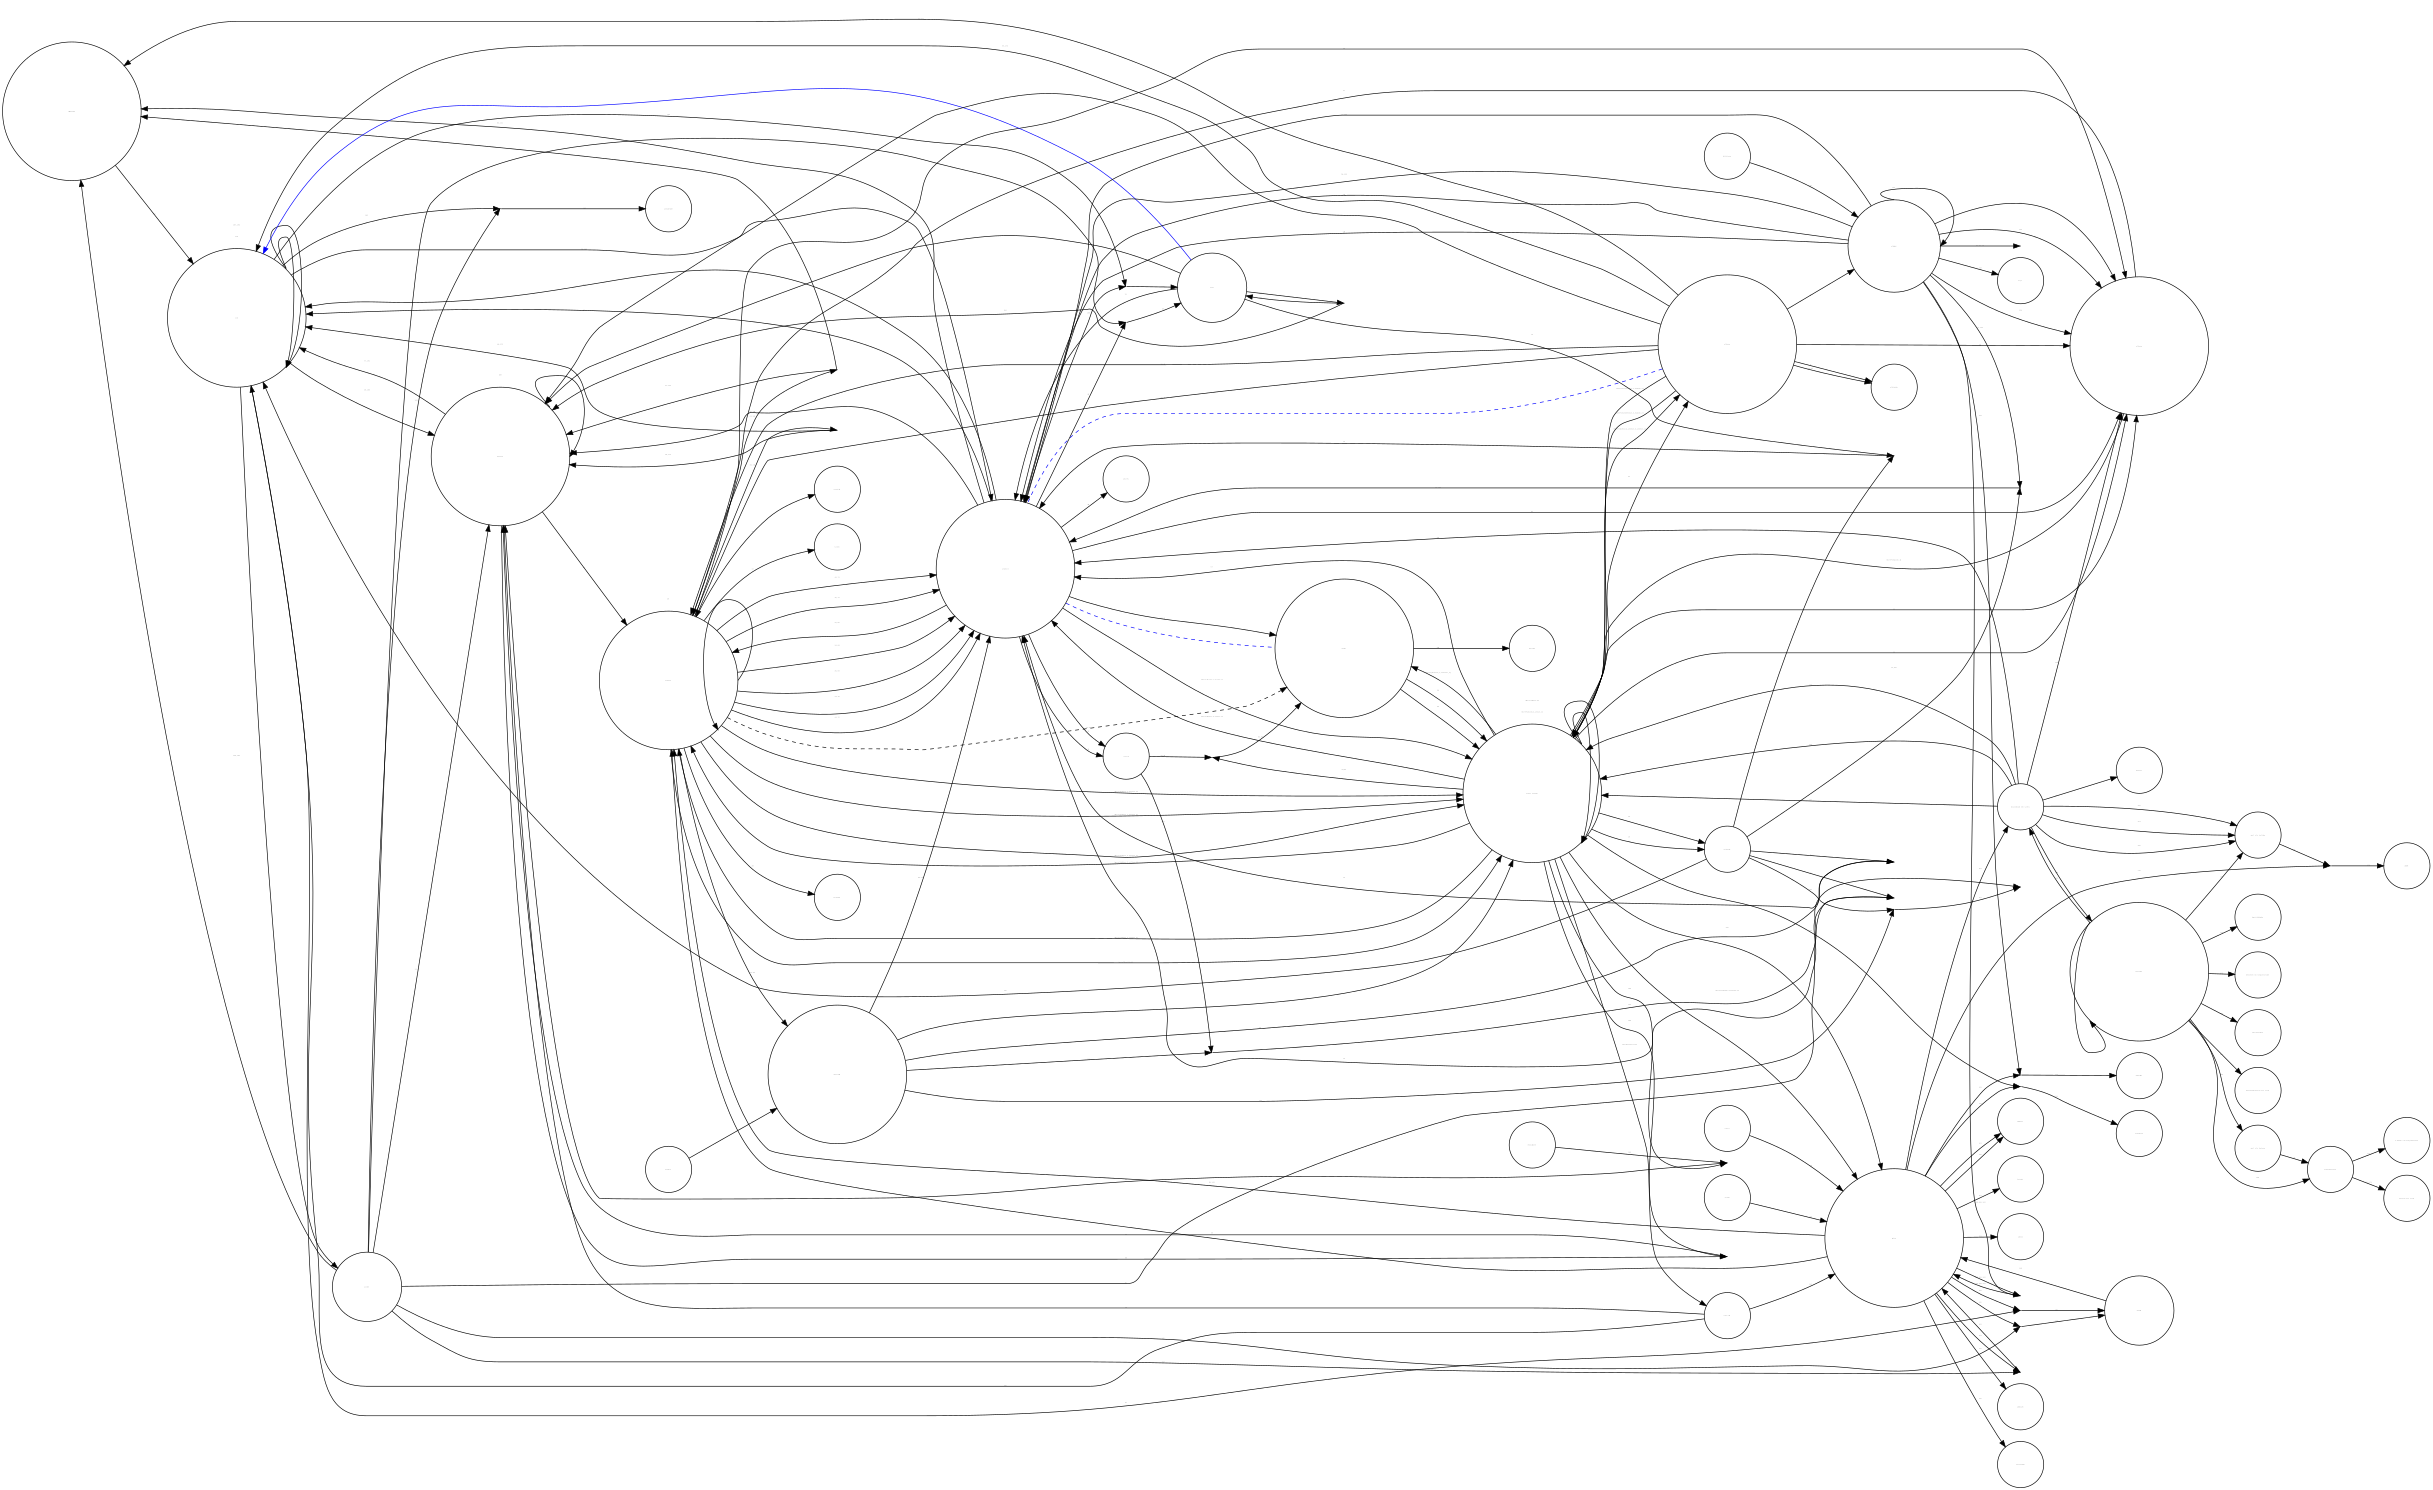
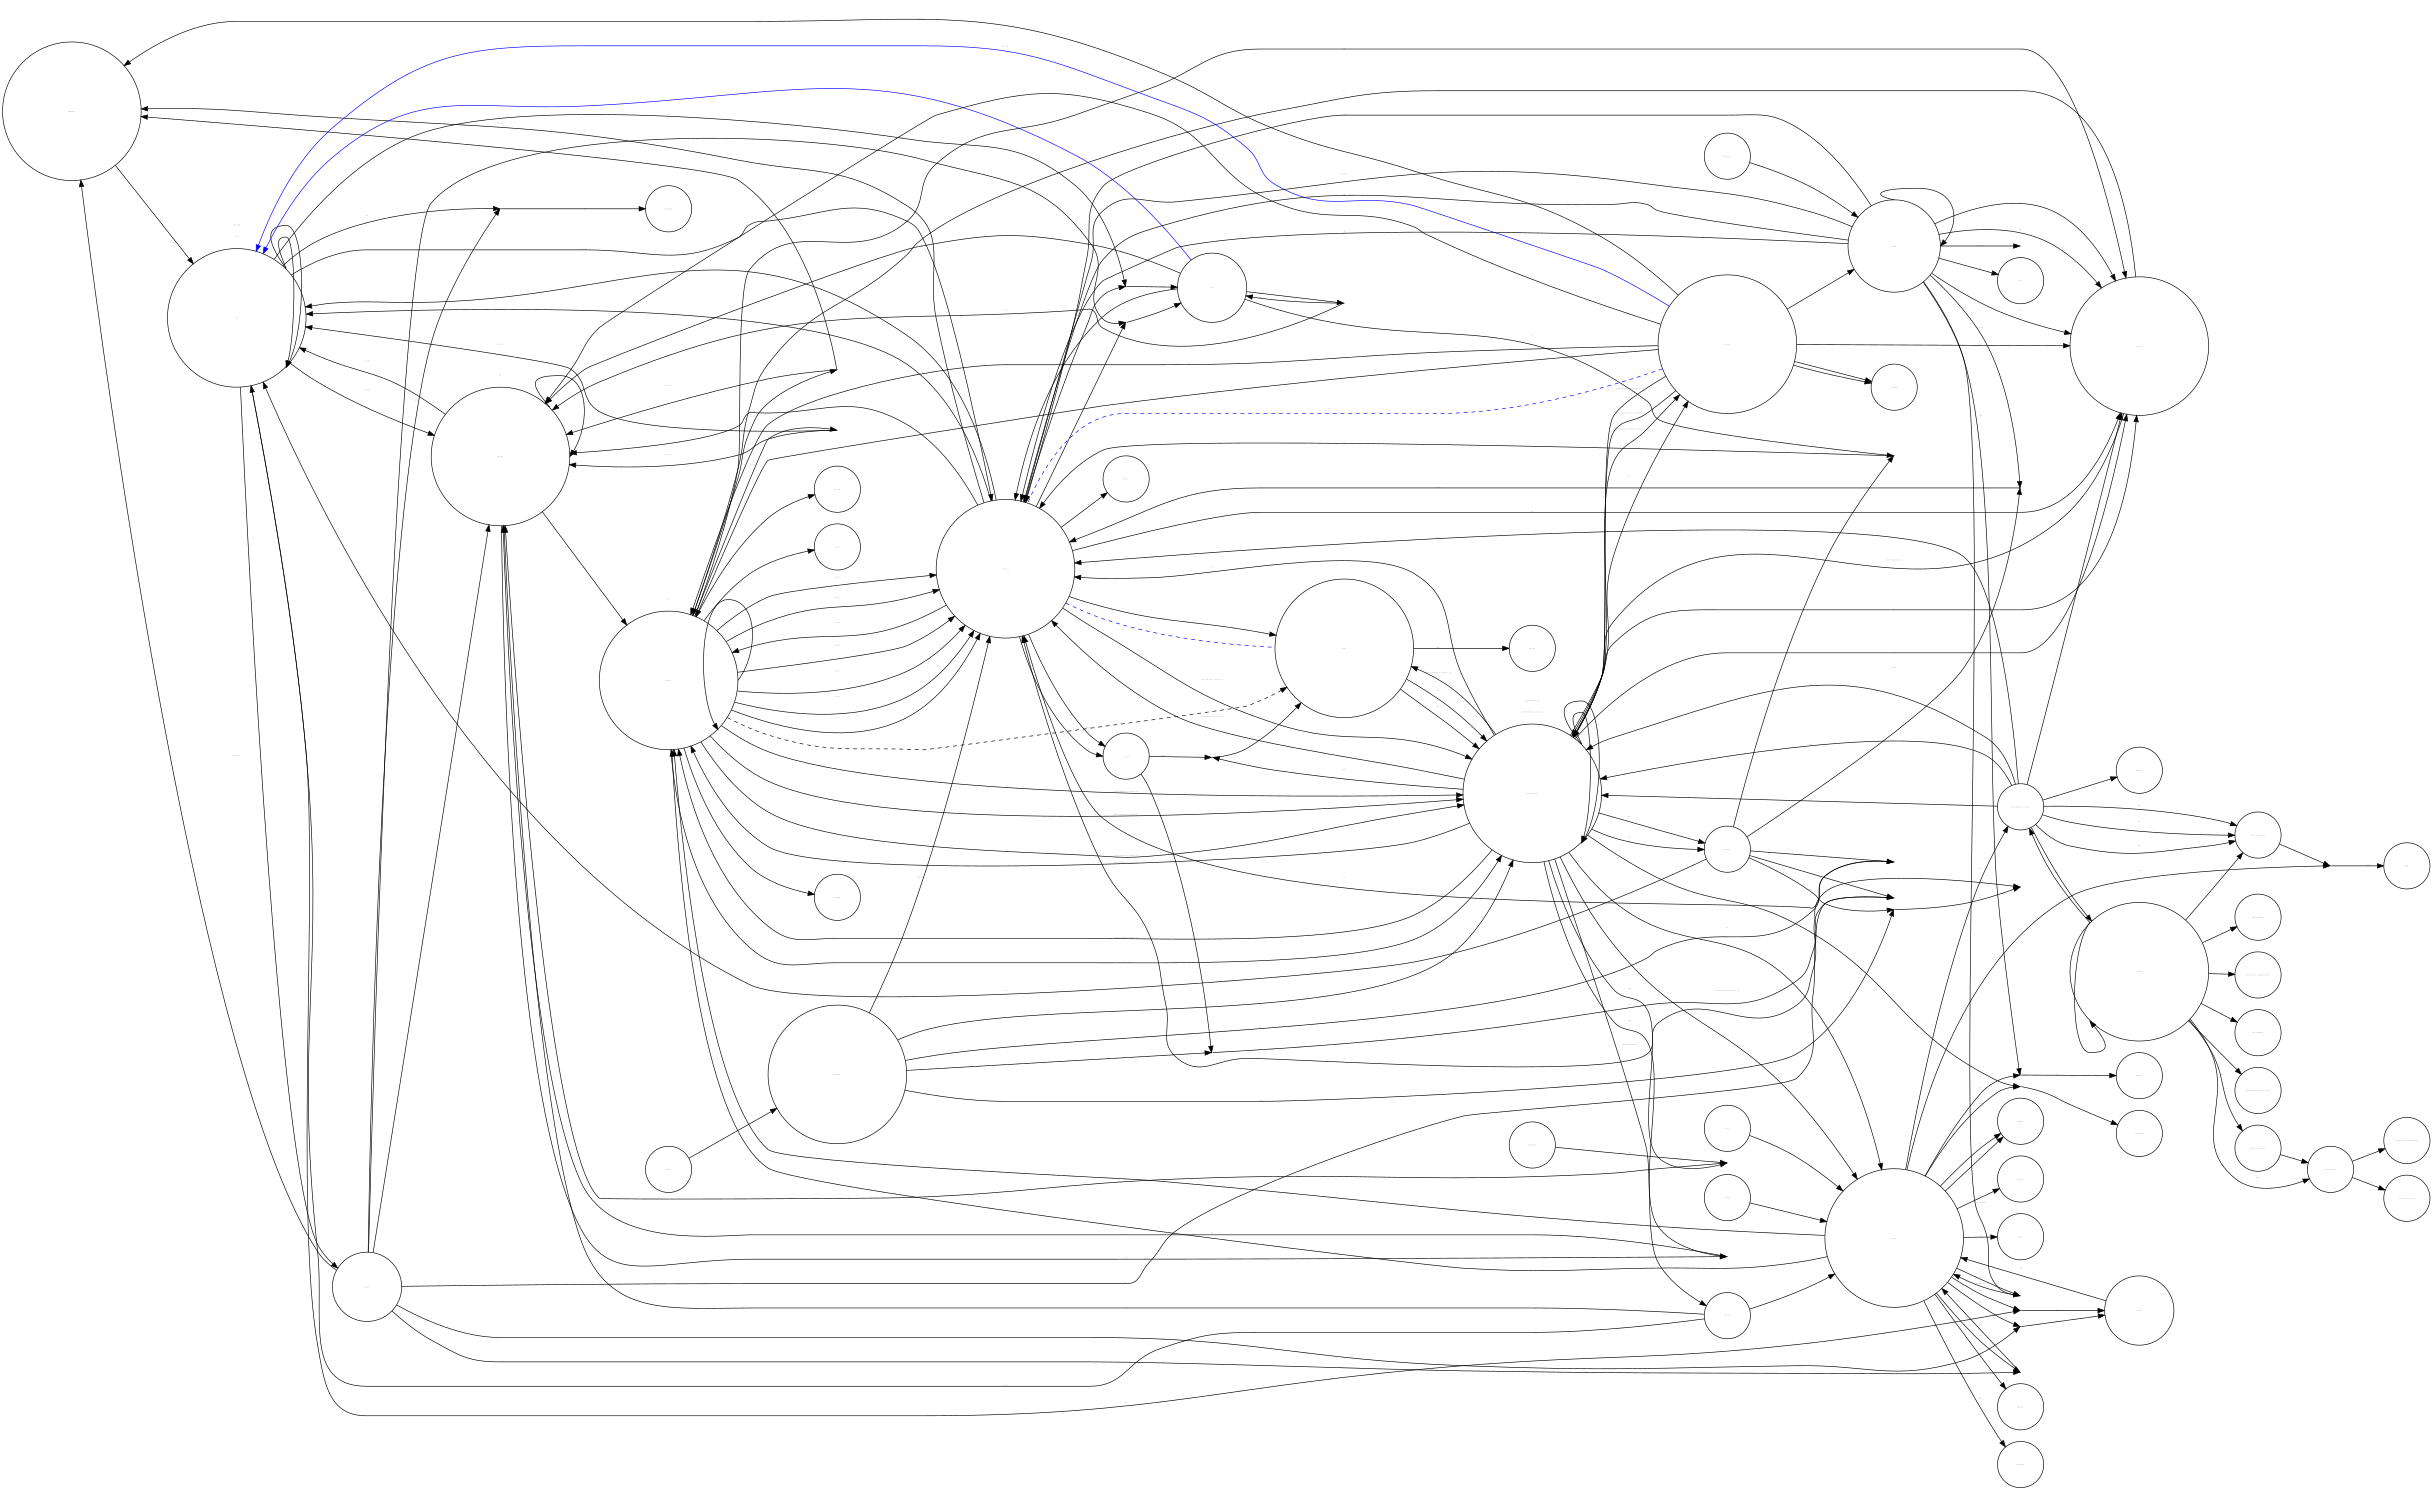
(952, 46) -> (952, 46)
(715, 892) -> none
